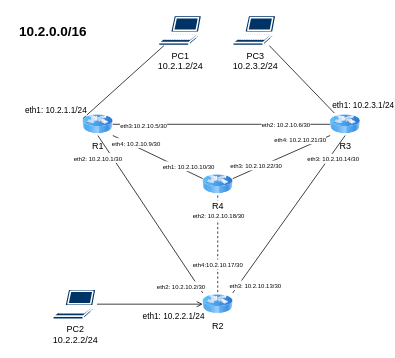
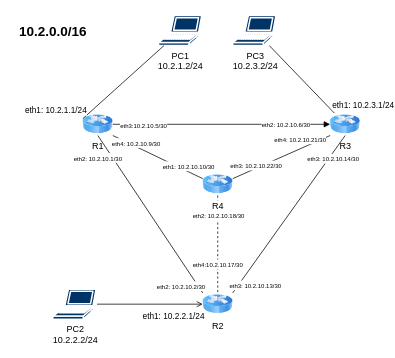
(325, 124) -> (323, 124)
